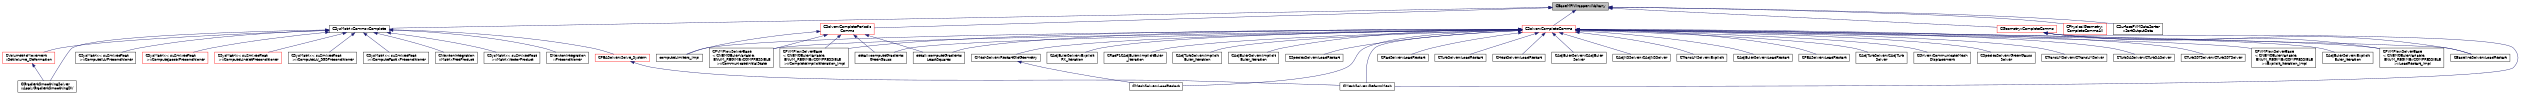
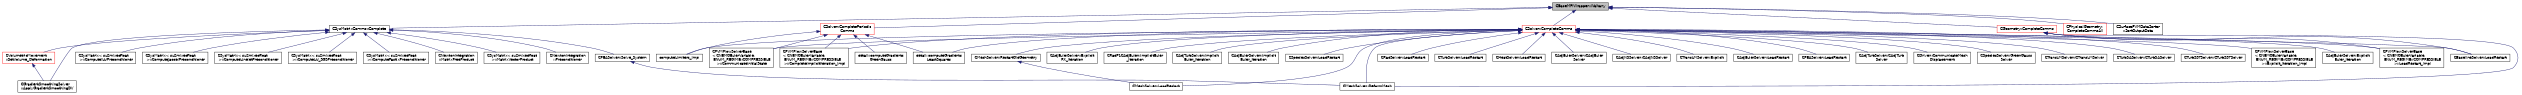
(1206, 35) -> none
(175, 58) -> (175, 58)
(248, 58) -> (248, 58)
(622, 58) -> (622, 58)
